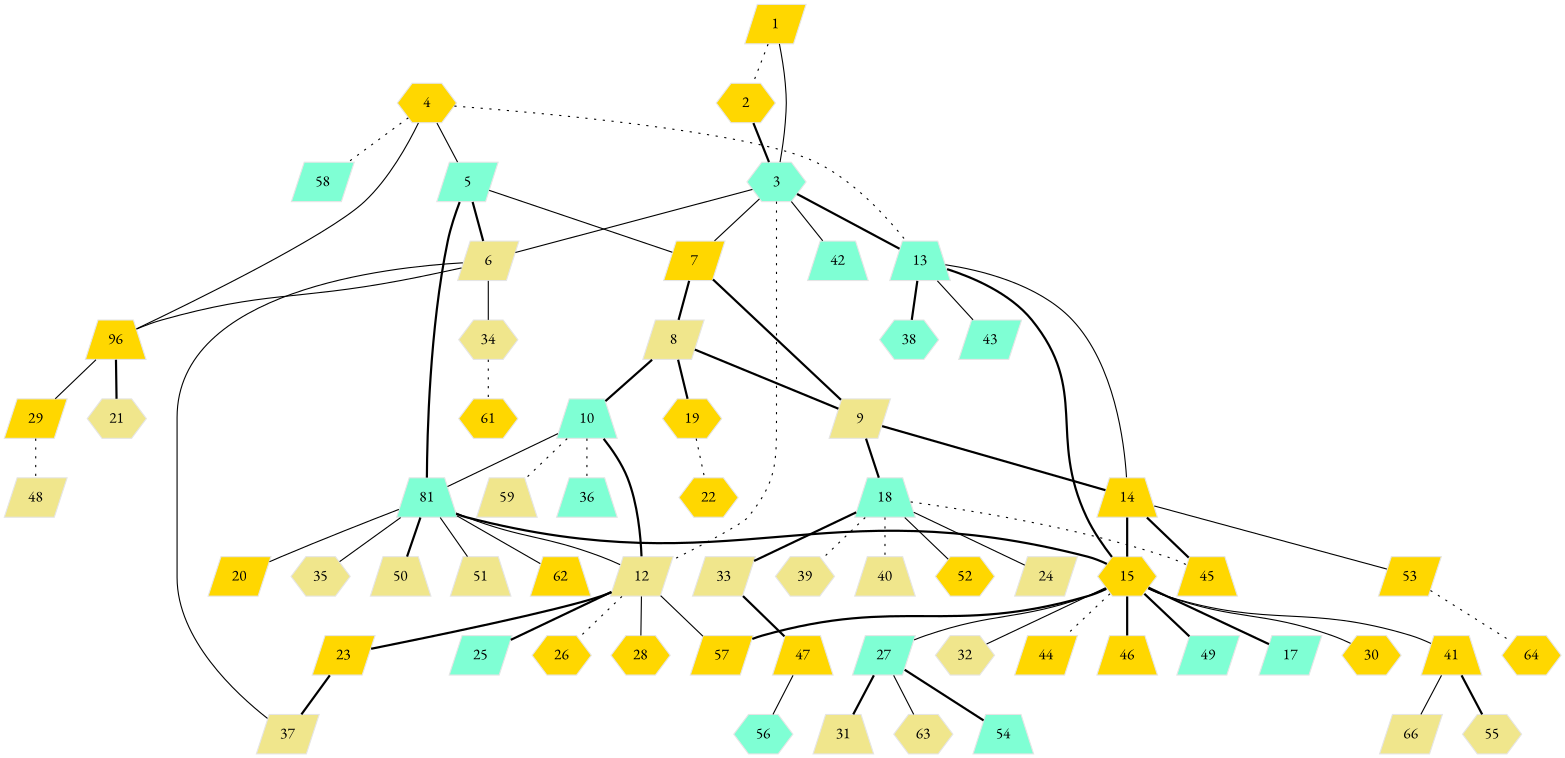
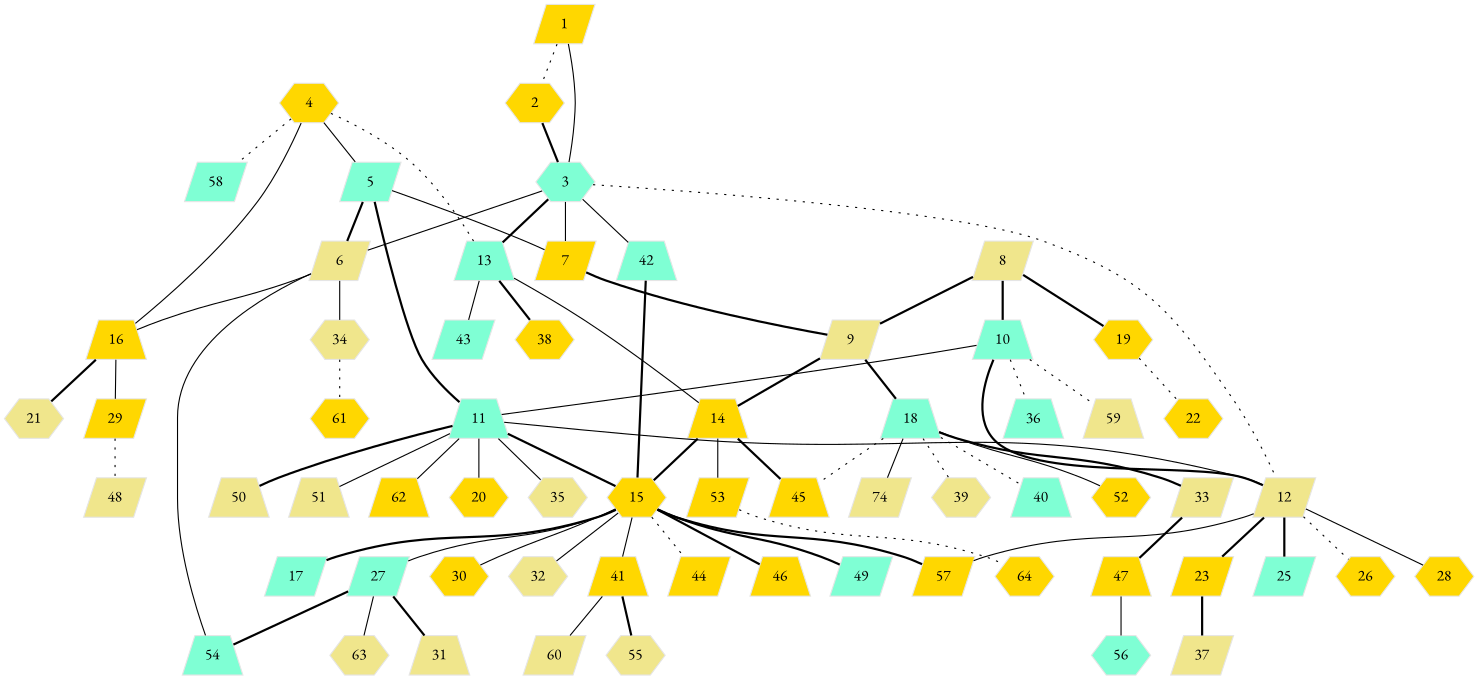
(684, 300) -> none
(116, 340) -> (116, 340)
(909, 340) -> (545, 340)
(1064, 390) -> (642, 379)
(179, 407) -> (178, 425)
(427, 498) -> (479, 419)
(240, 576) -> (479, 498)
(885, 576) -> (1041, 498)
(1046, 576) -> (880, 498)
(1411, 734) -> (554, 655)
